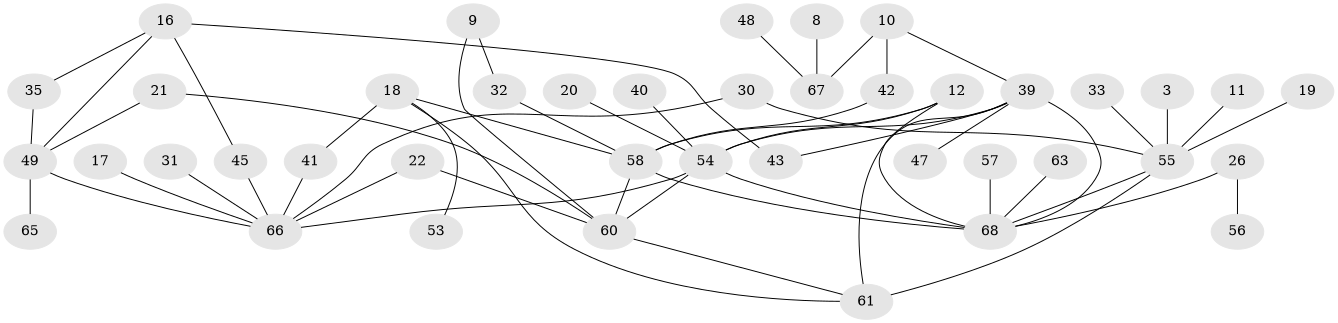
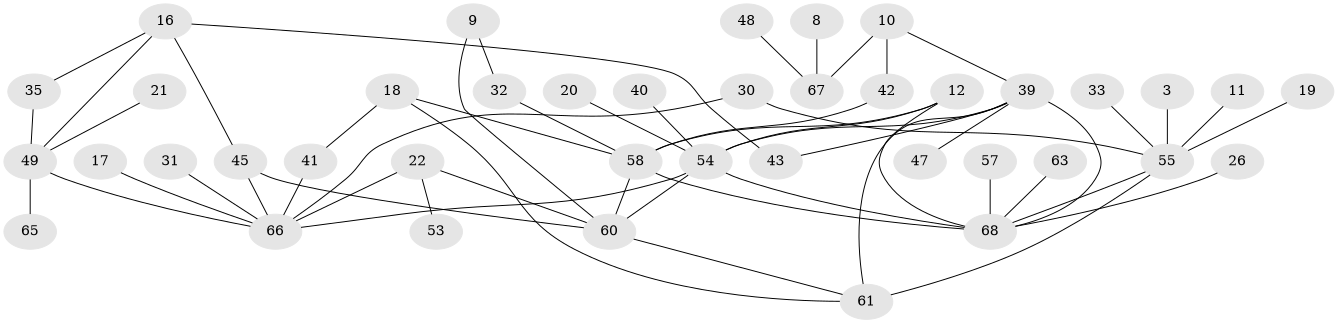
(398, 128) -> (413, 205)
(456, 154) -> (427, 197)
(1237, 232) -> none
